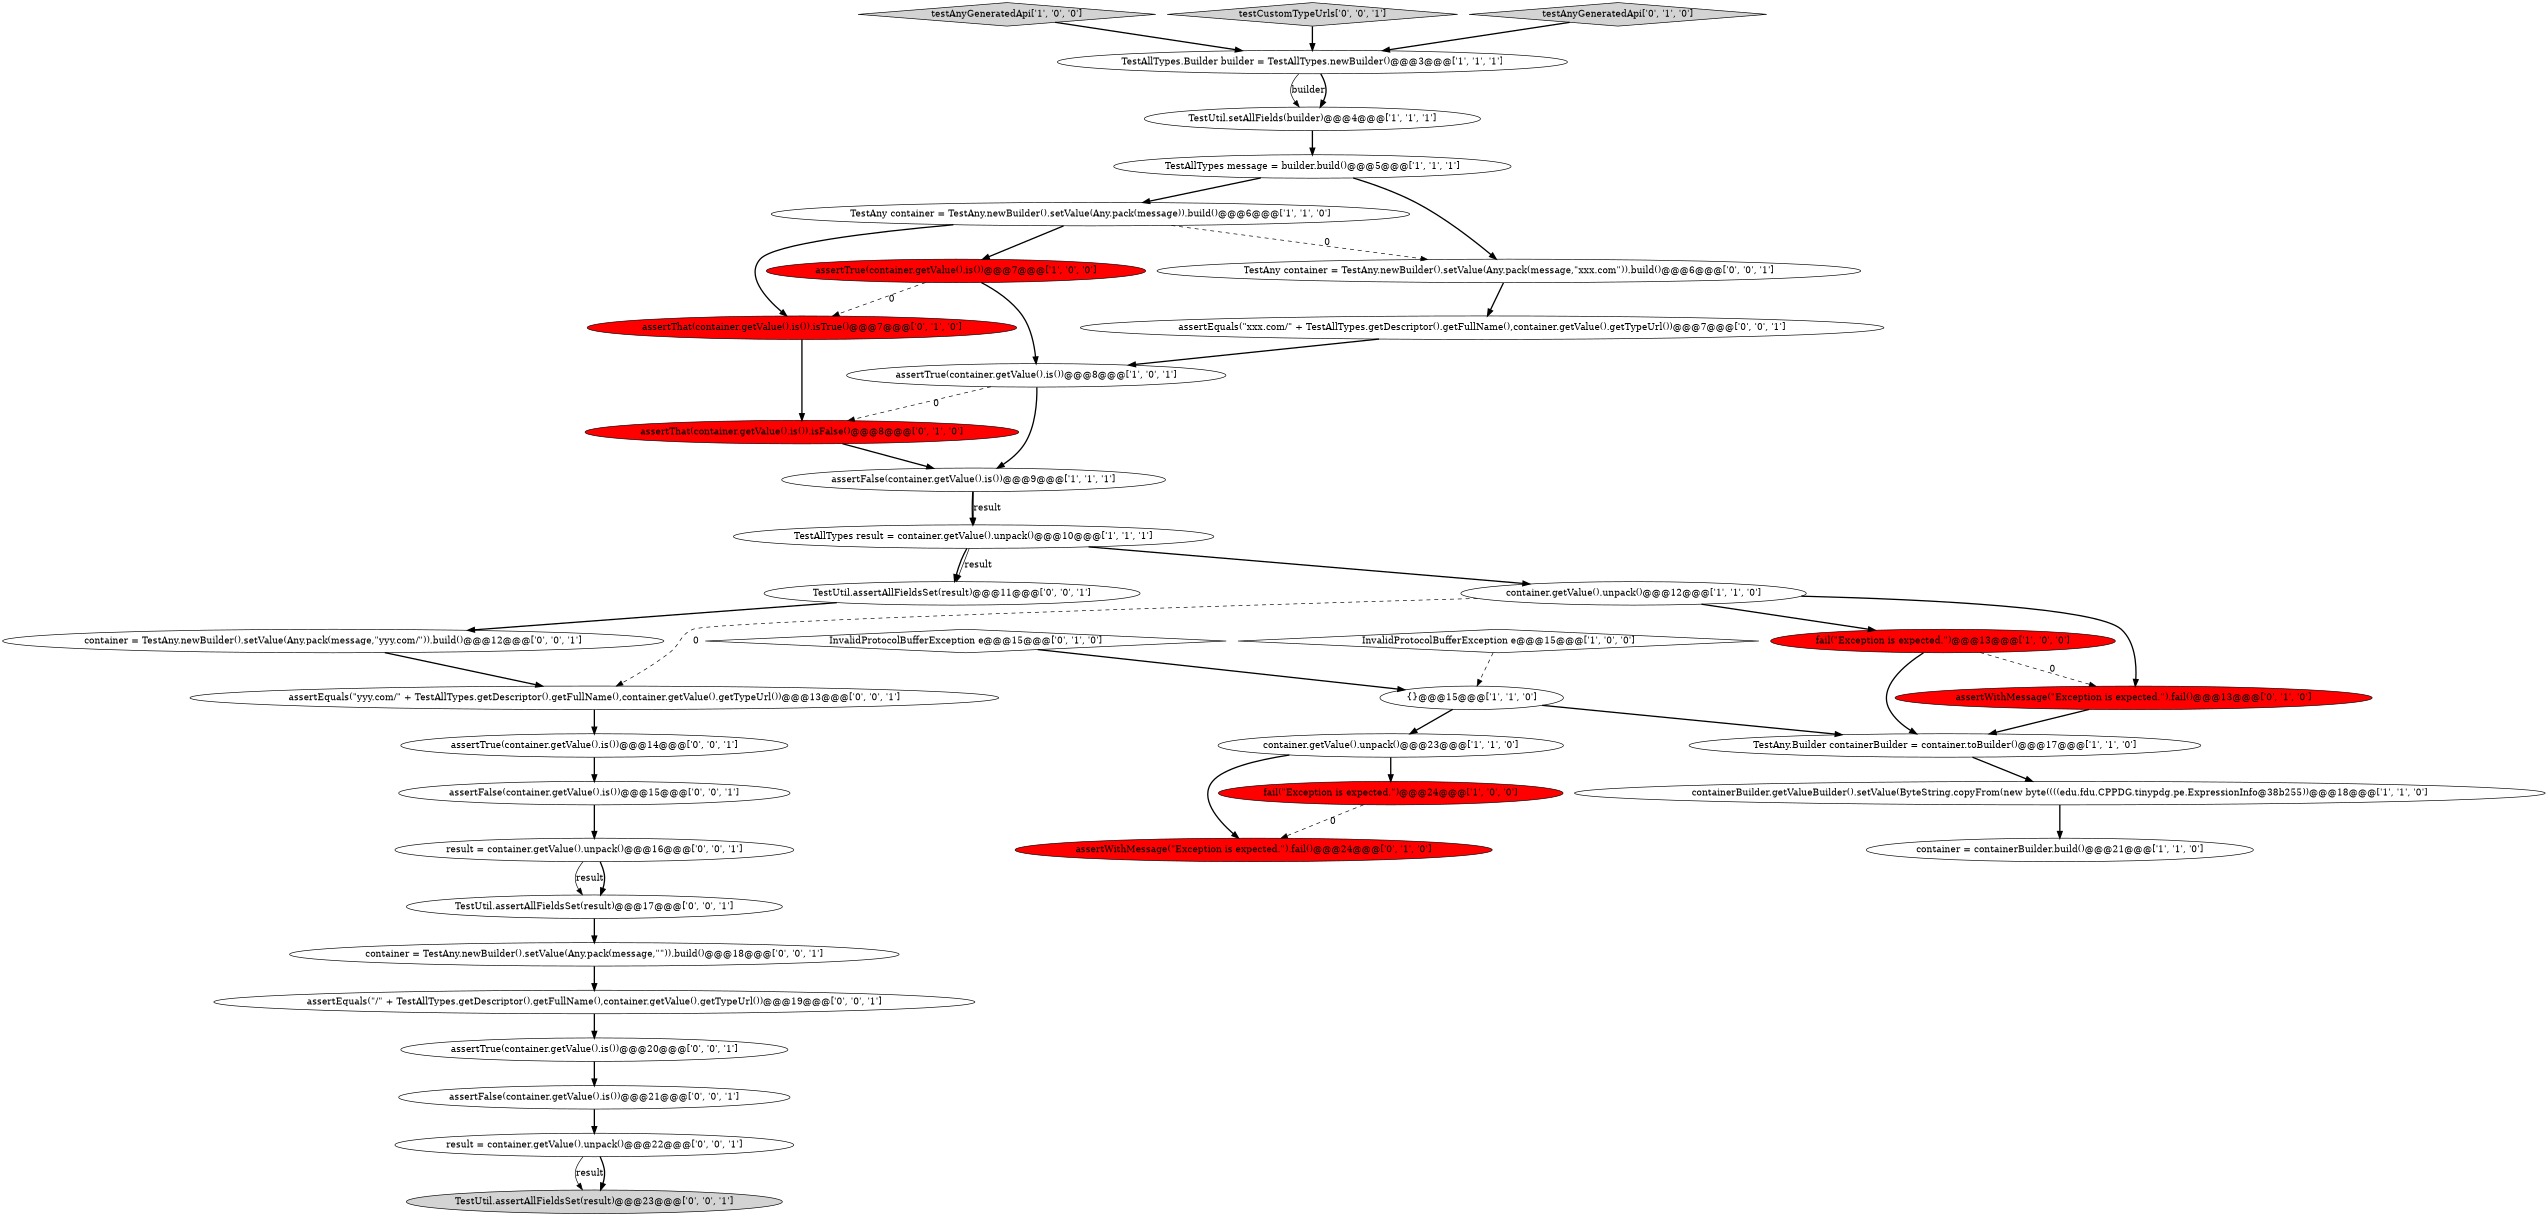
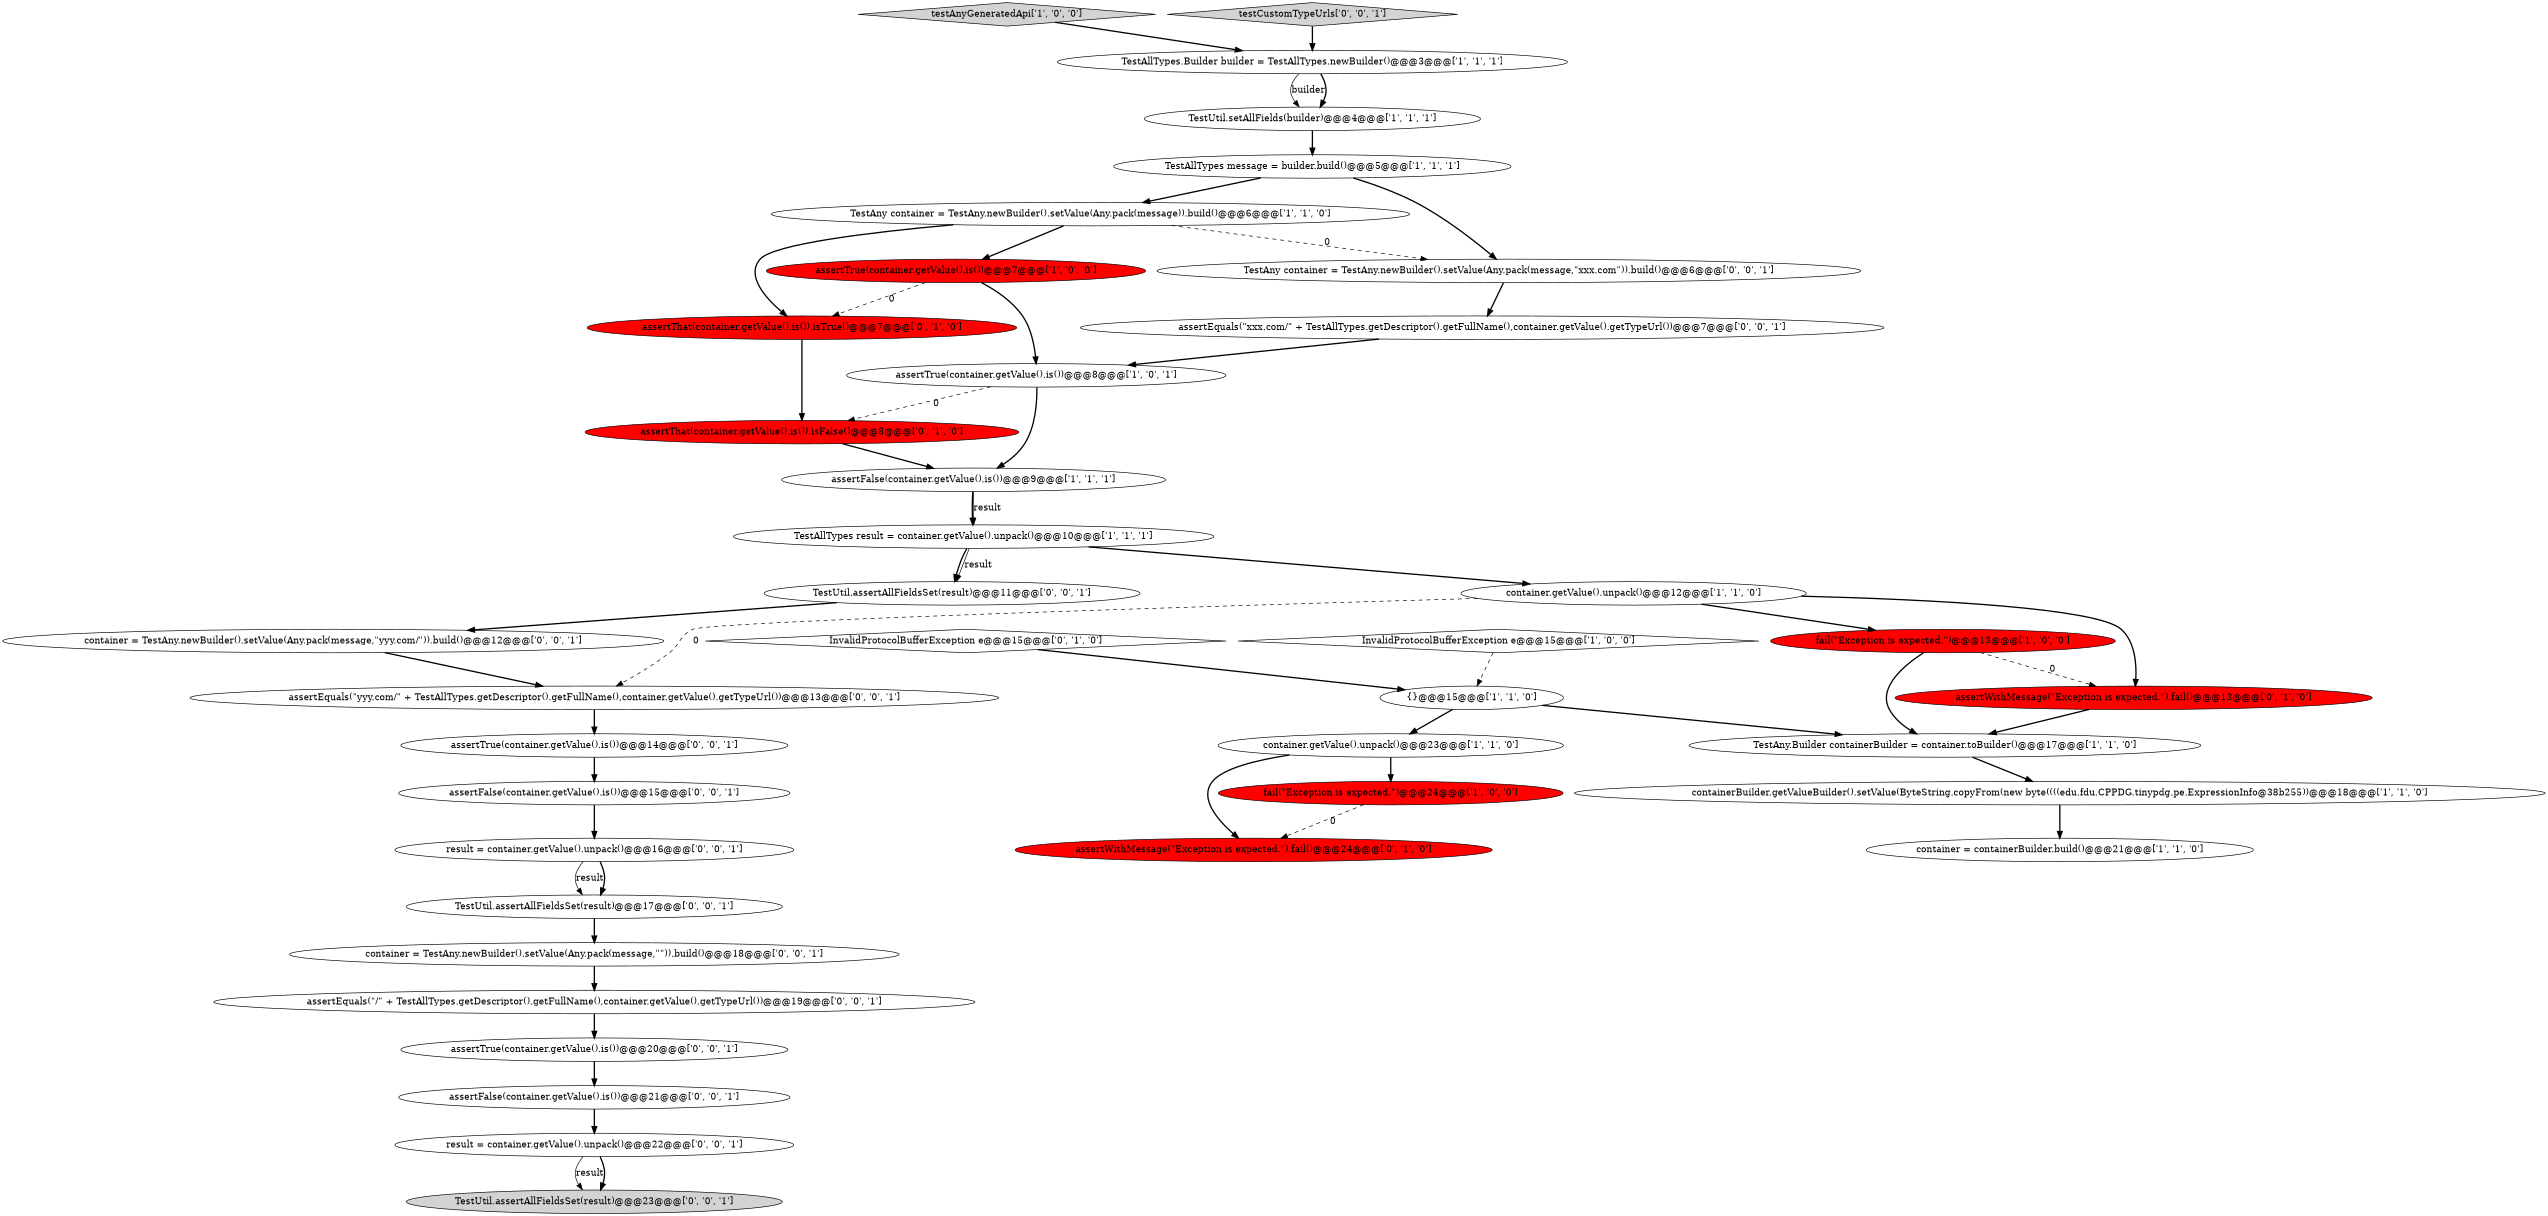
(1618, 14) -> none
